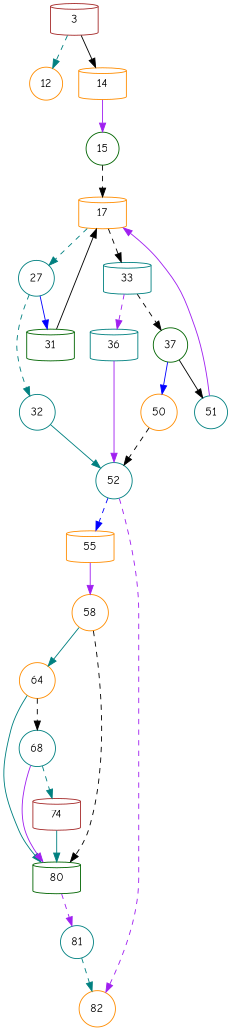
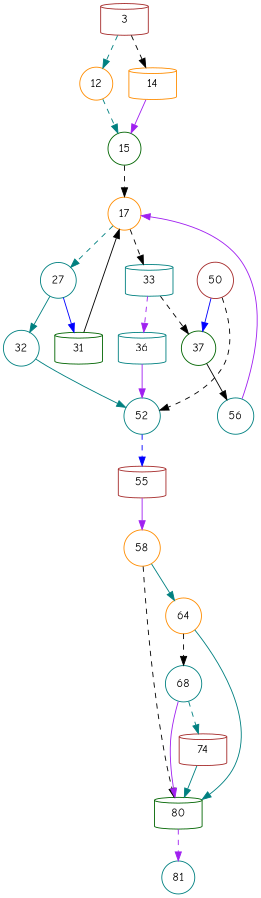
(87, 47) -> (137, 47)
none -> (109, 112)
(103, 213) -> (124, 214)
(17, 341) -> (42, 310)
(166, 374) -> (208, 310)
(159, 412) -> (215, 280)
(211, 412) -> (236, 416)
(90, 547) -> (142, 482)
(97, 1009) -> none
